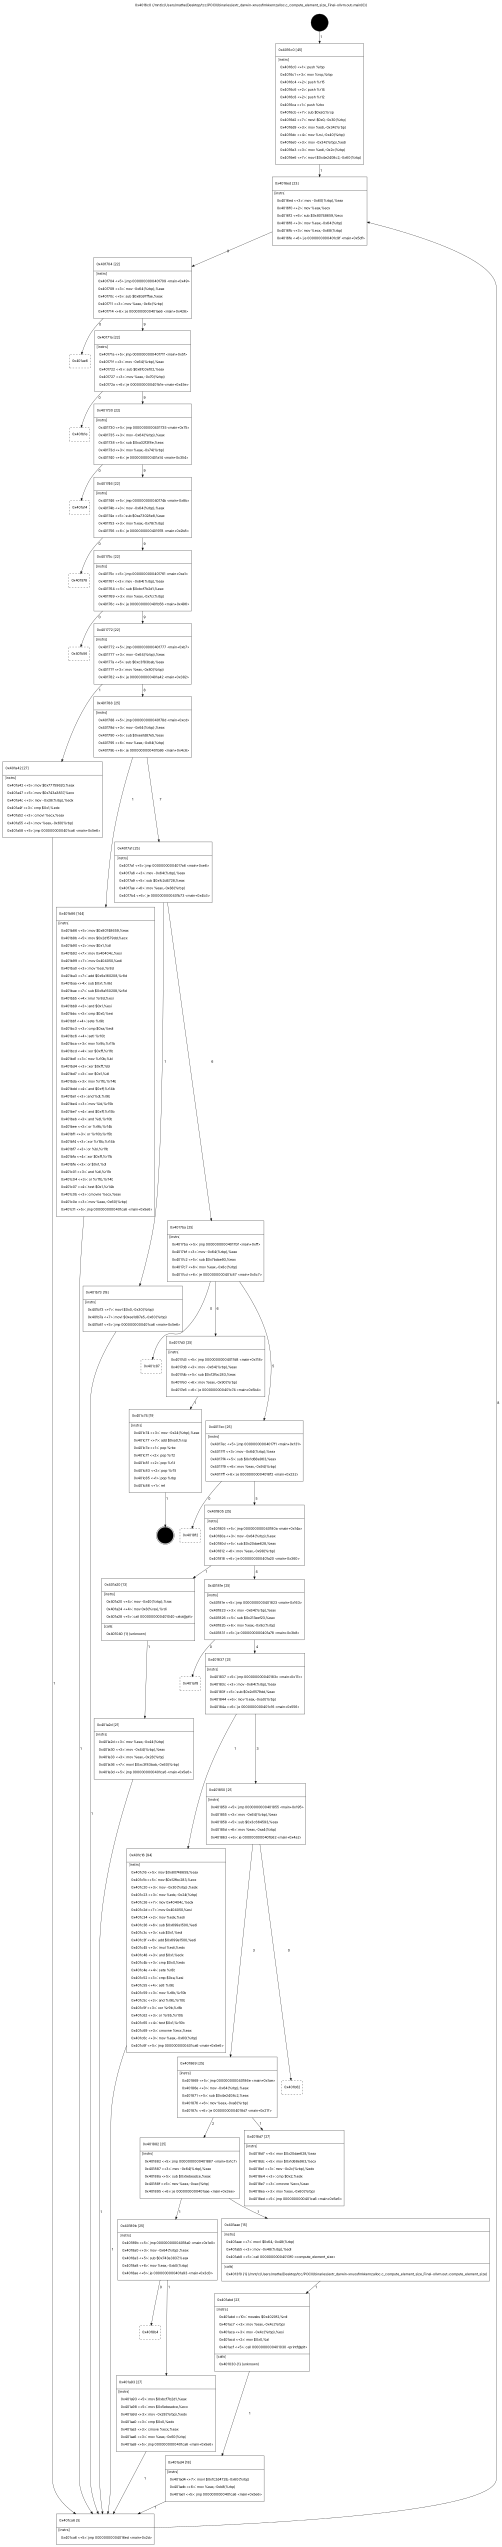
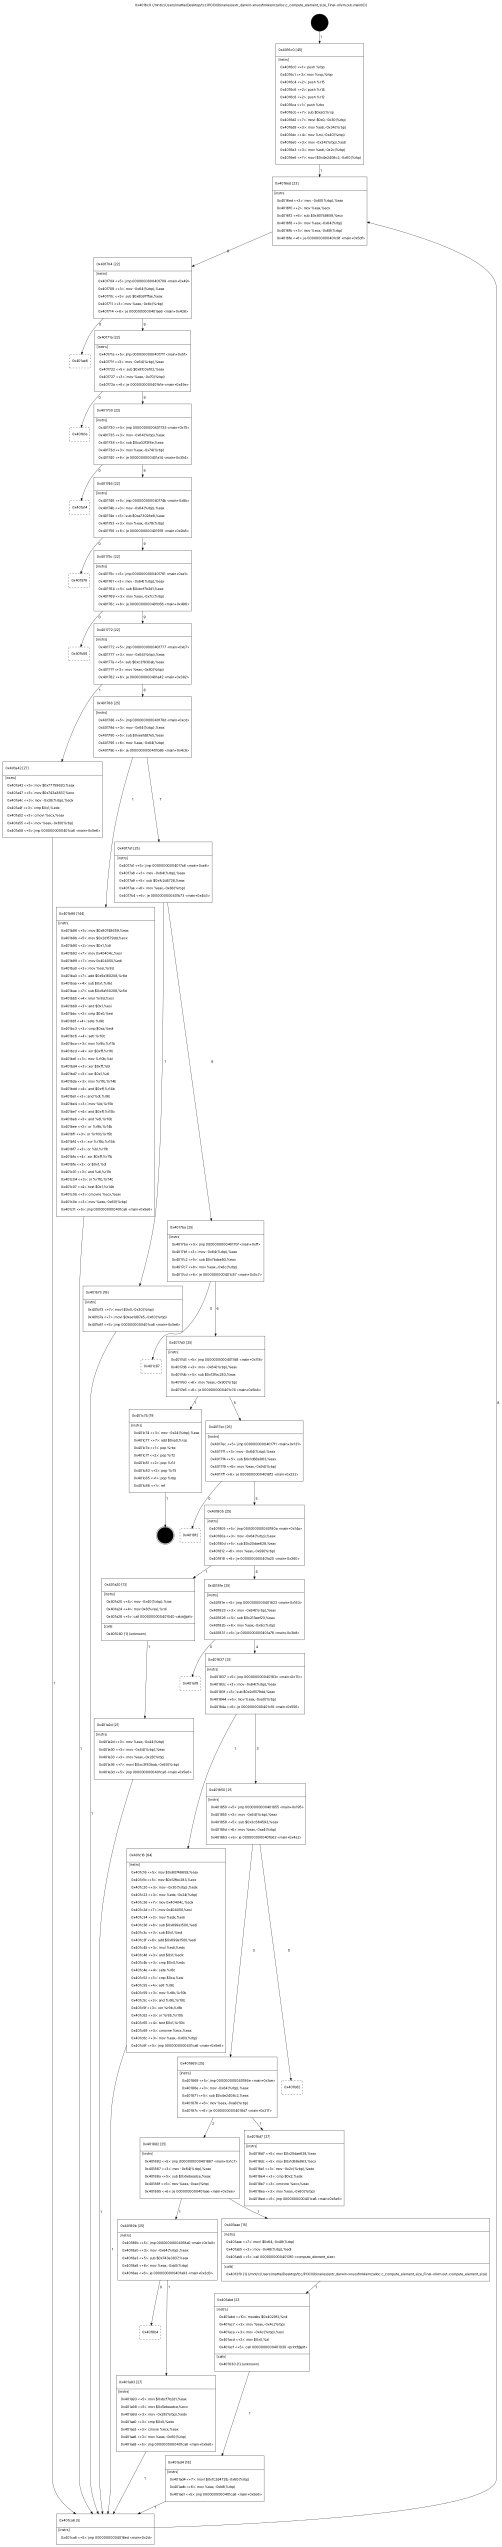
(269, 1347) -> (235, 1407)
